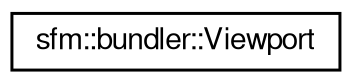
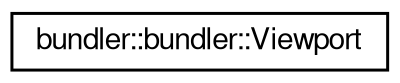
(176, 42) -> (200, 42)
